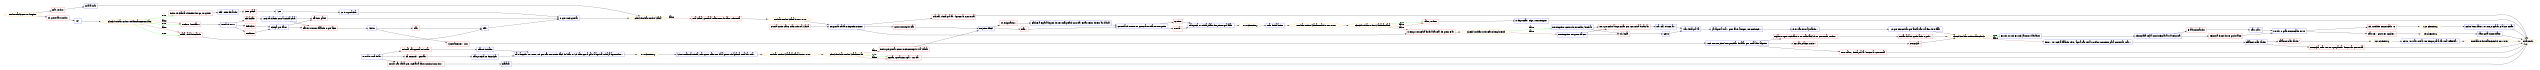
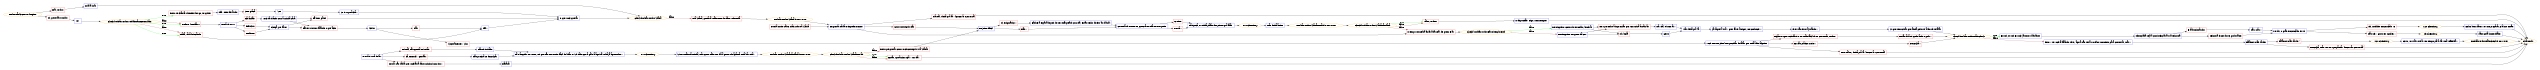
(1915, 29) -> (1915, 29)
